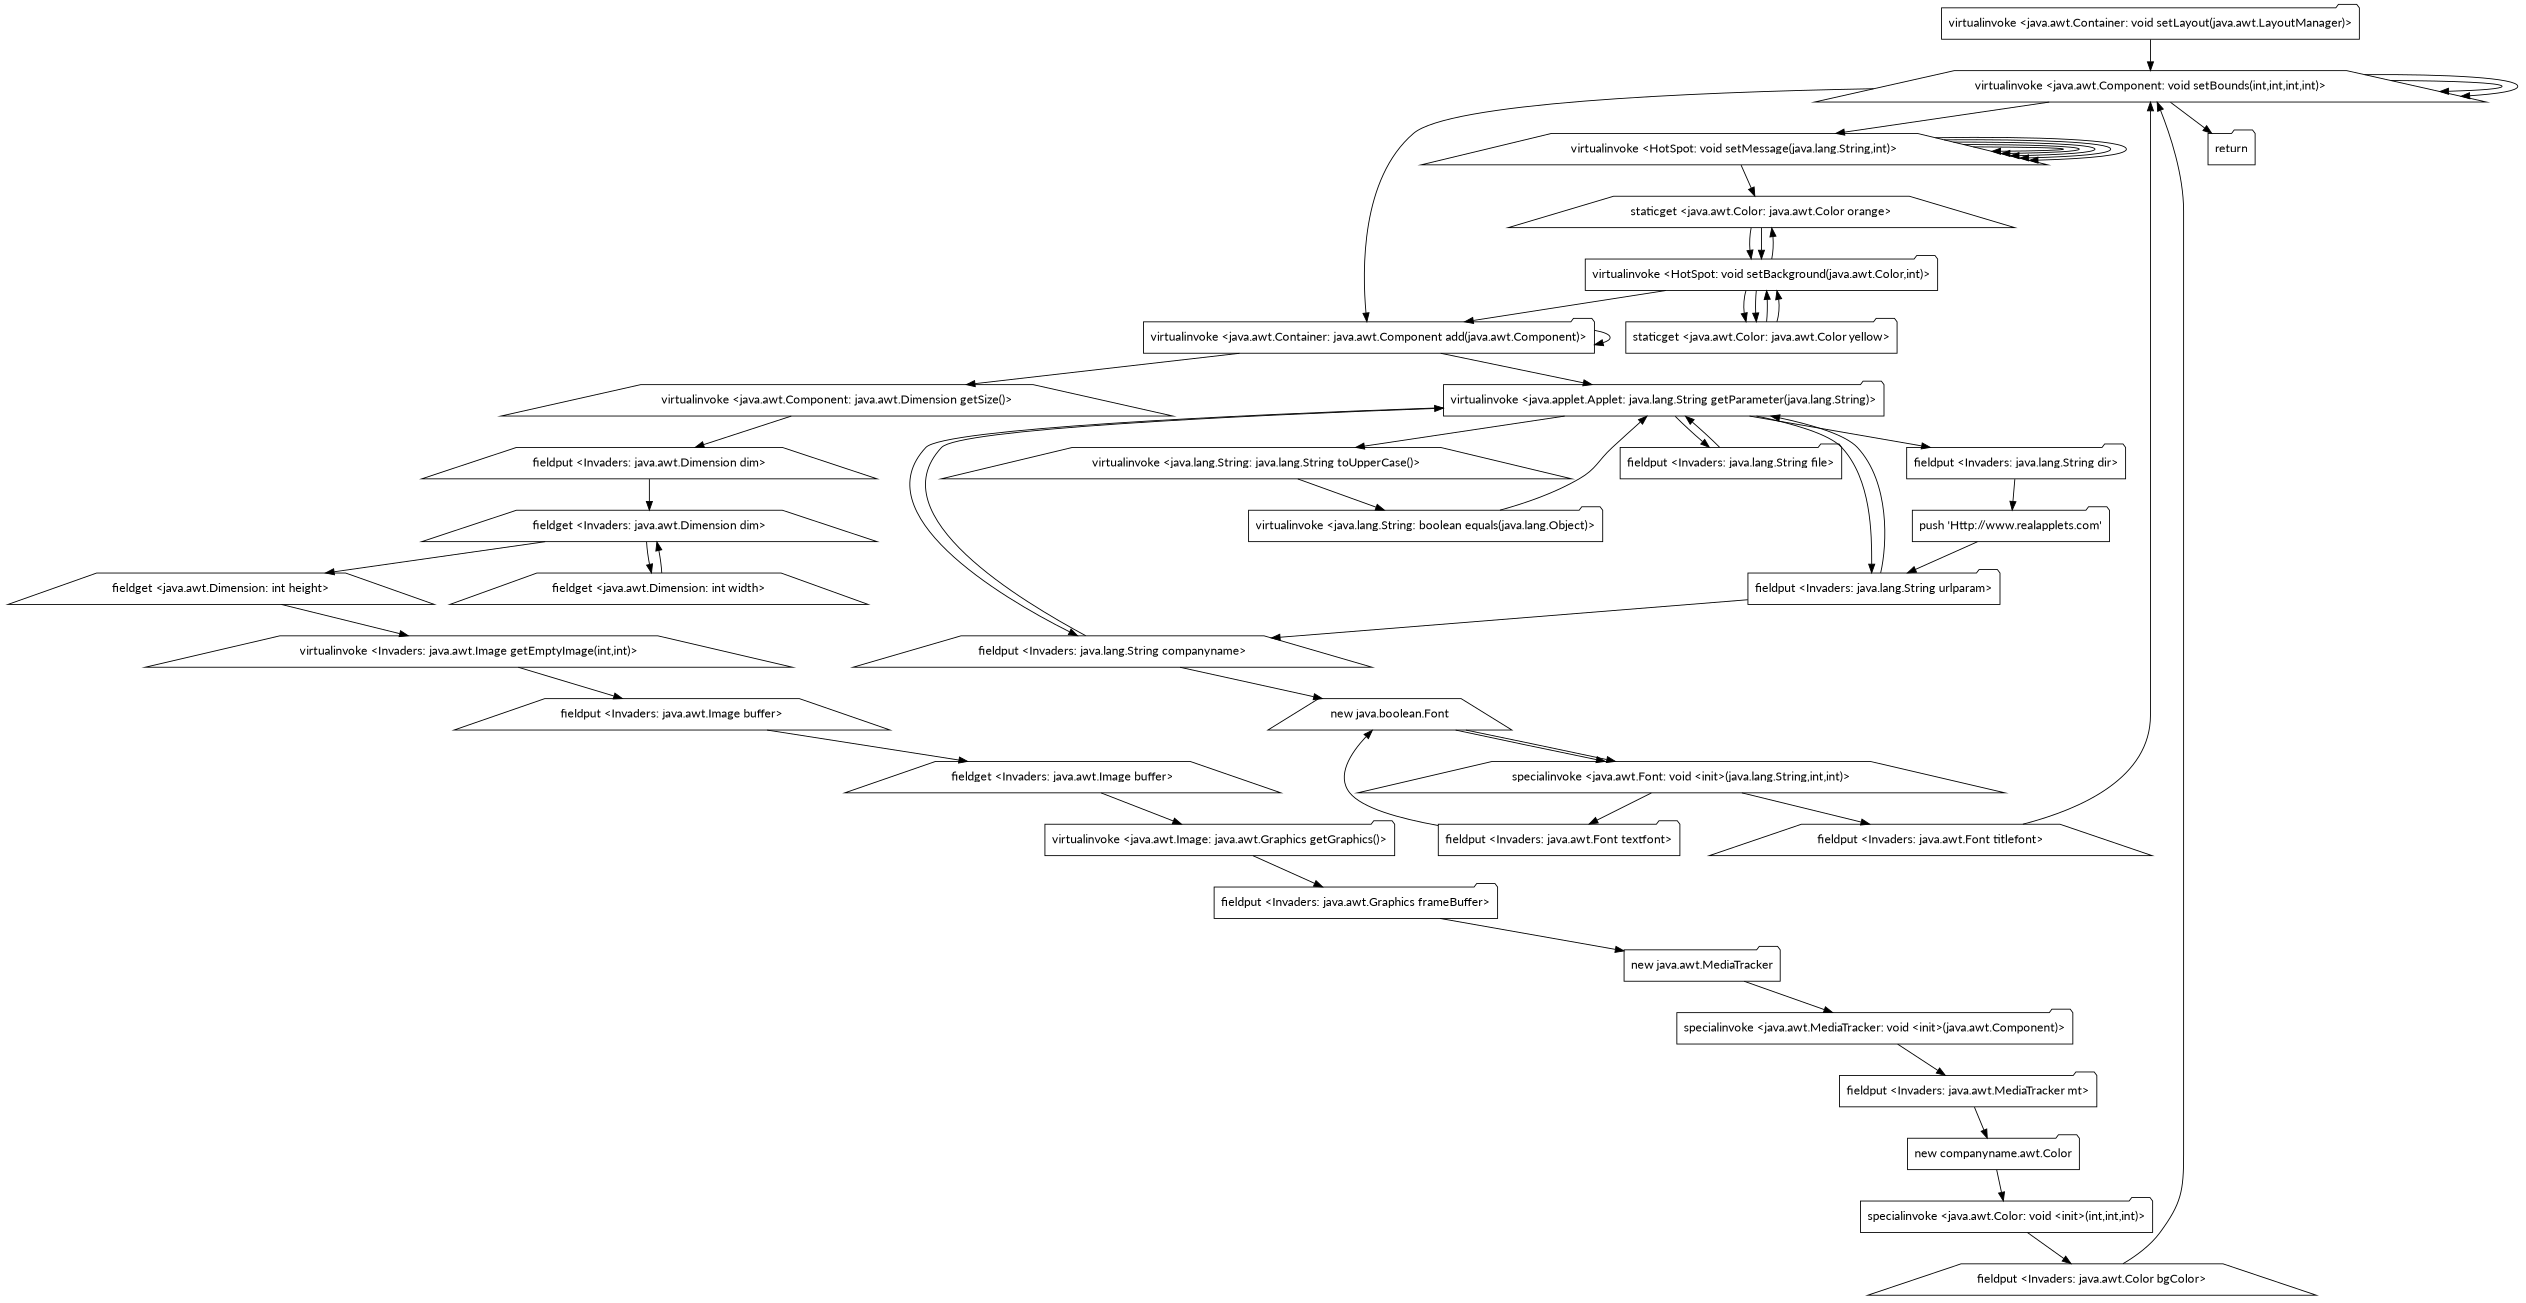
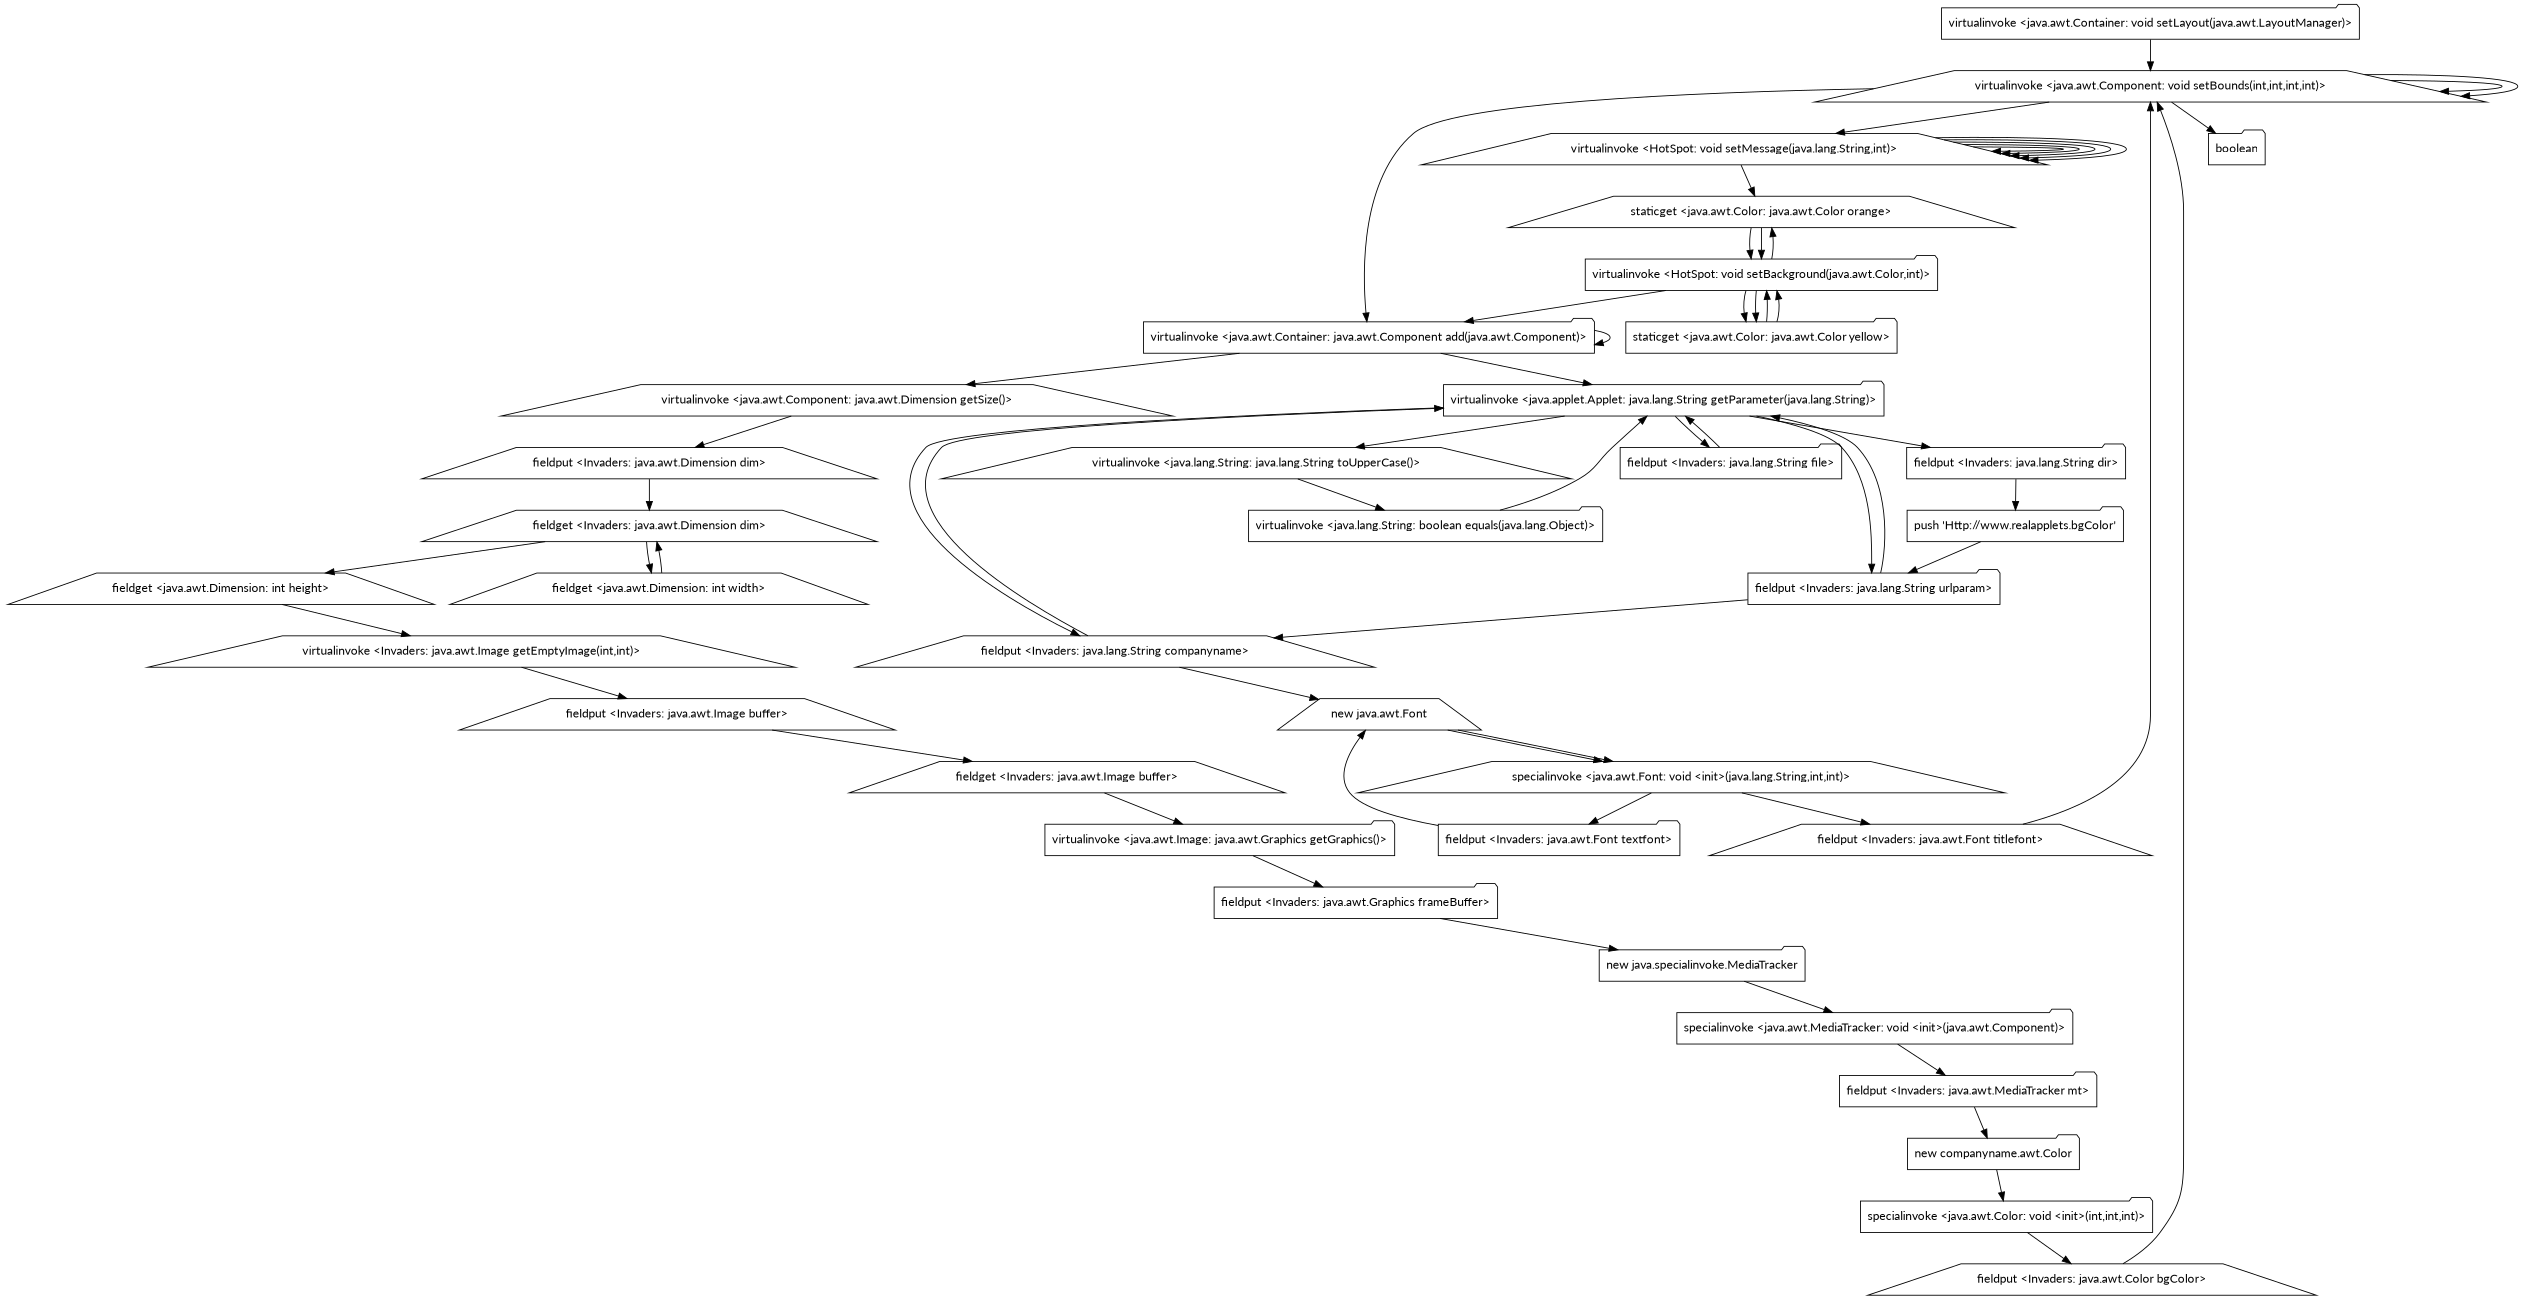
(2232, 149) -> (2237, 149)
(2011, 526) -> (2015, 526)
(1390, 714) -> (1379, 714)
(1702, 966) -> (1702, 966)
